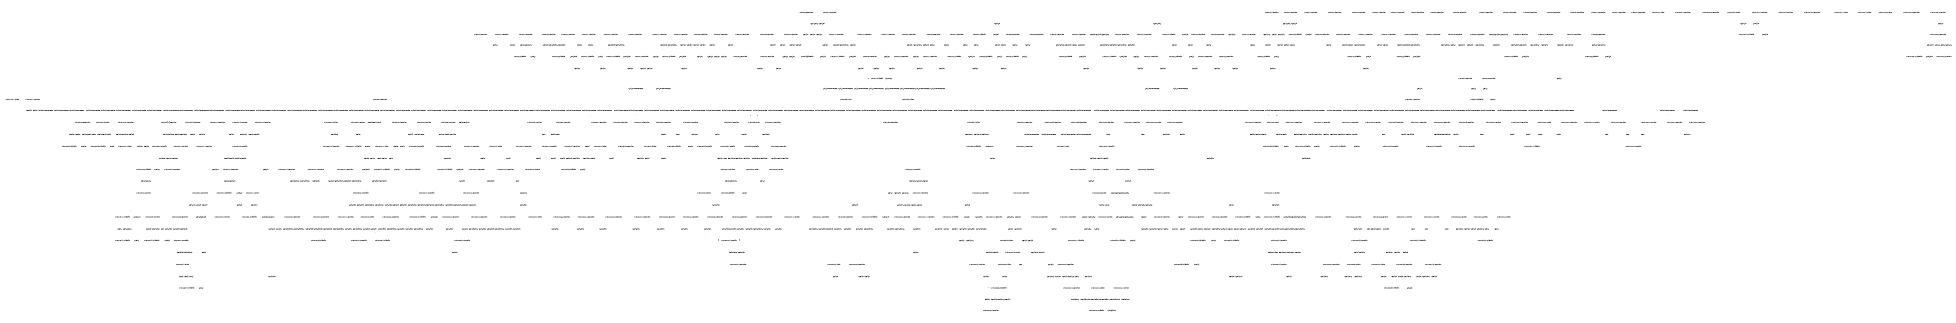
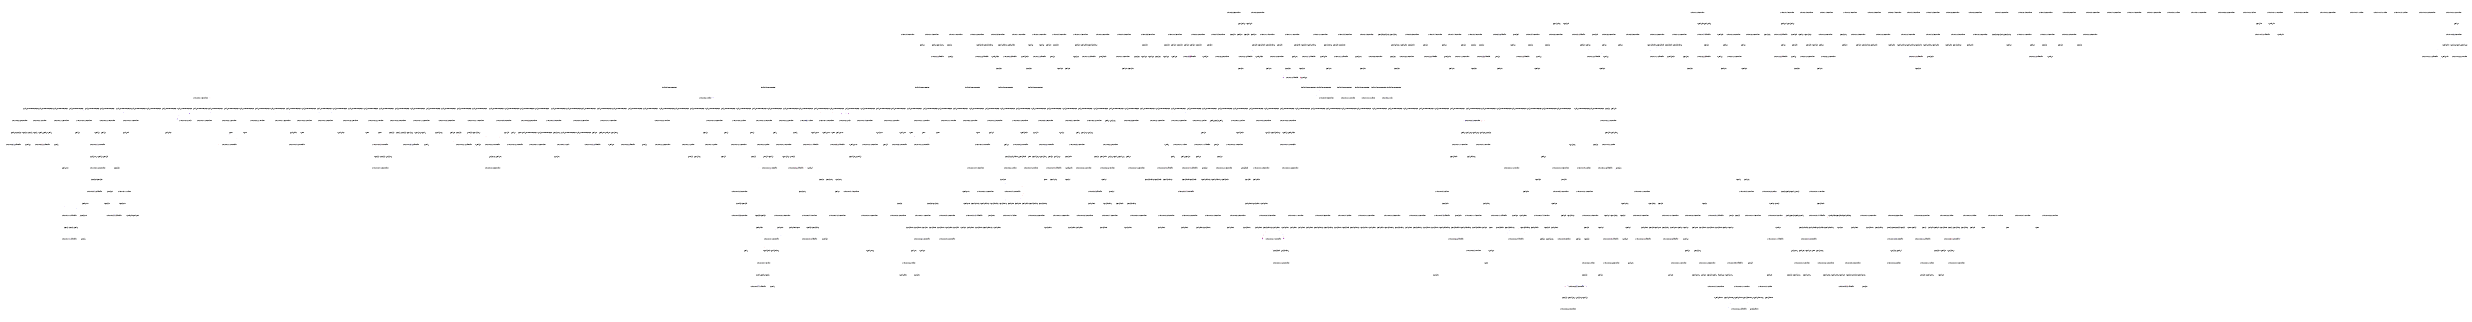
(1180, 81) -> (1413, 72)
